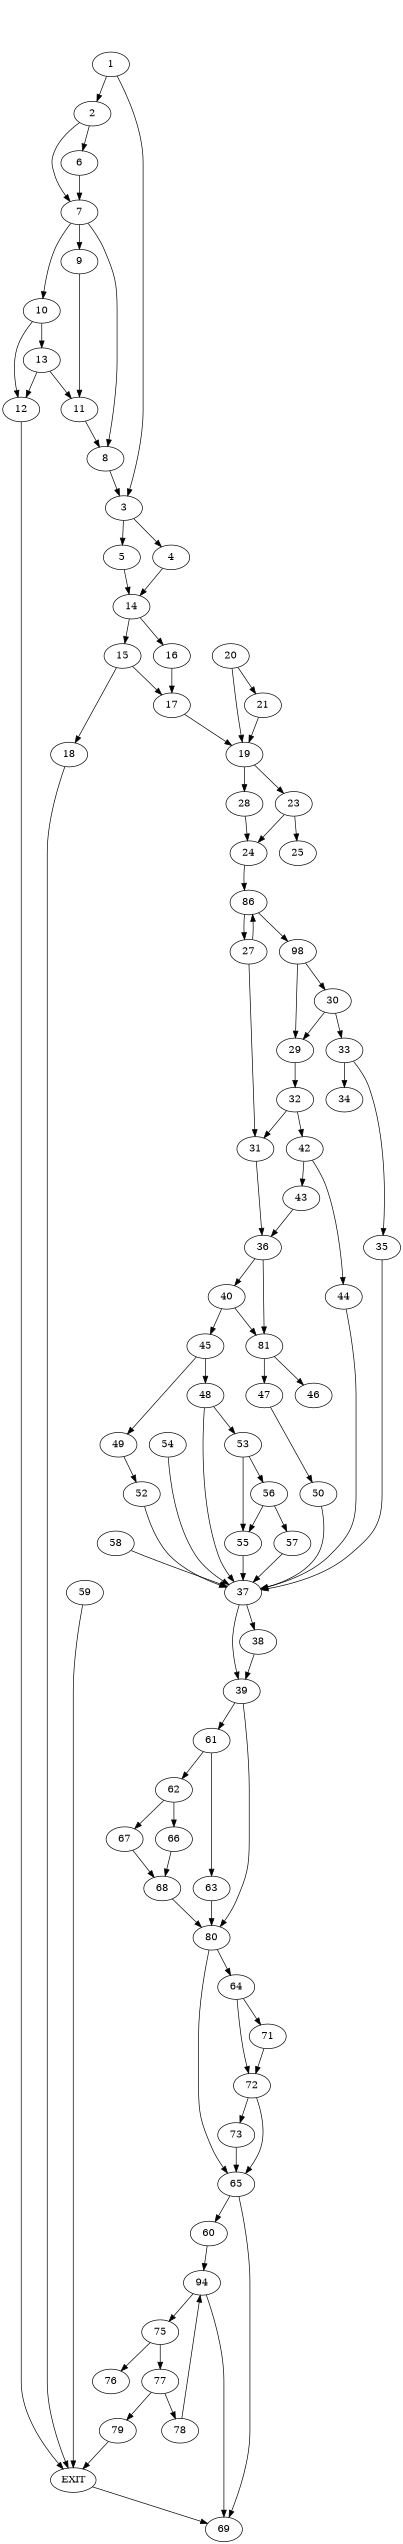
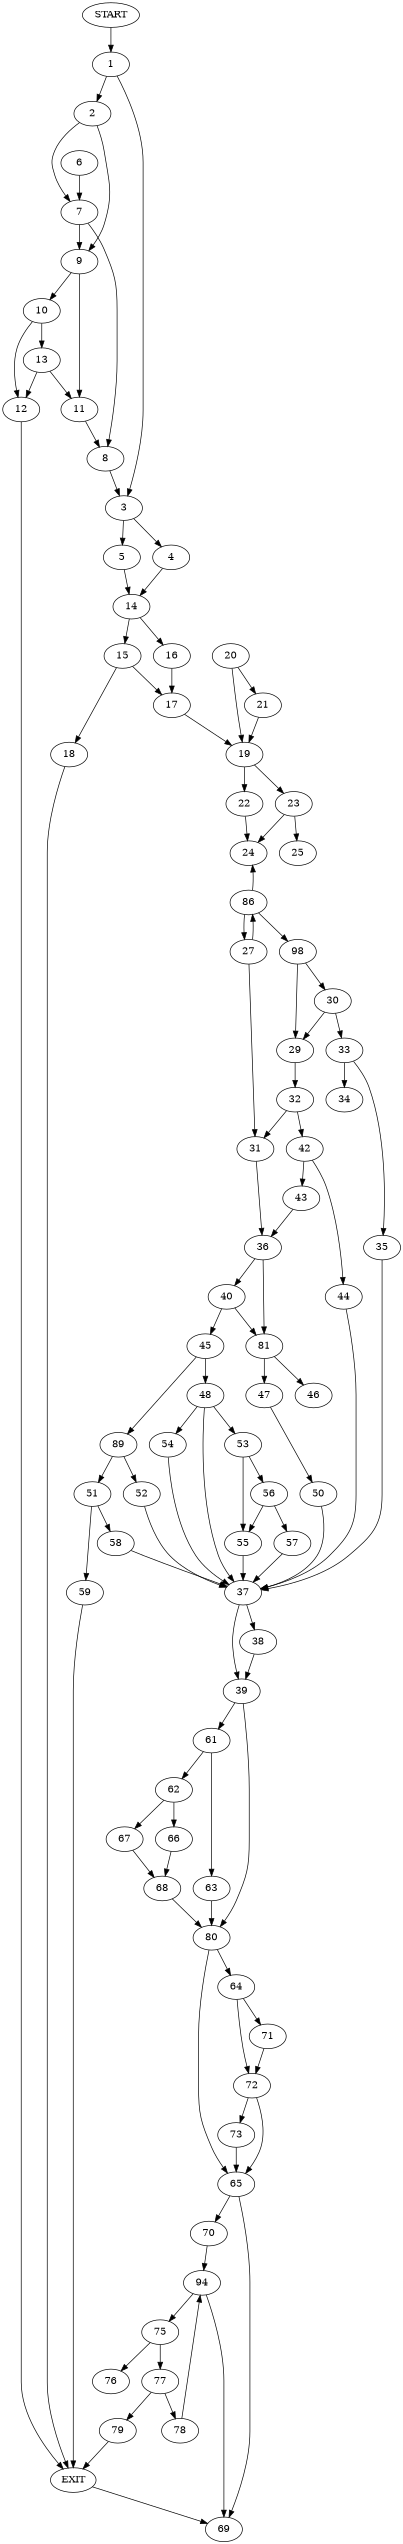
none -> (111, 15)
(87, 135) -> (109, 187)
(52, 256) -> (63, 284)
(244, 804) -> (244, 804)
(244, 874) -> (253, 881)
none -> (189, 1417)
(118, 1445) -> (118, 1445)
none -> (92, 1494)
(209, 2234) -> (209, 2234)
